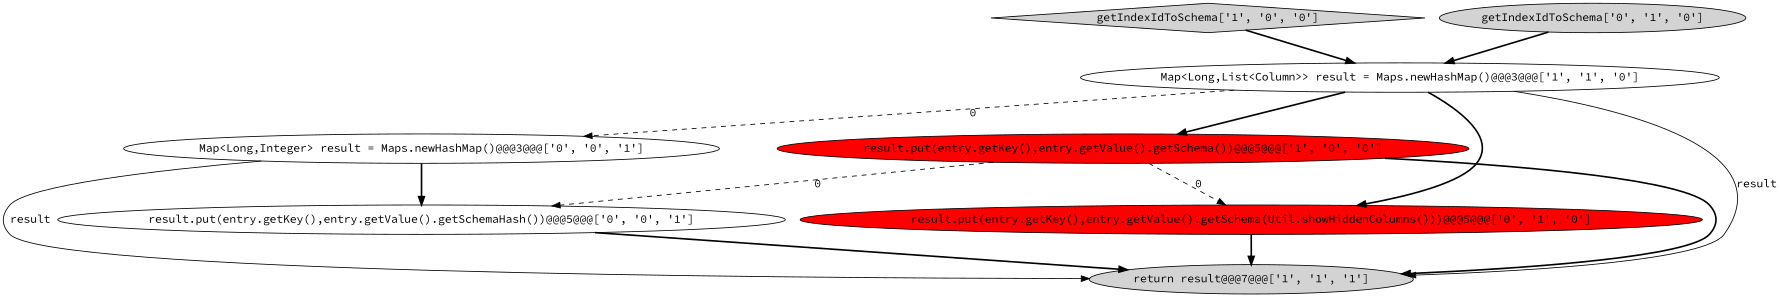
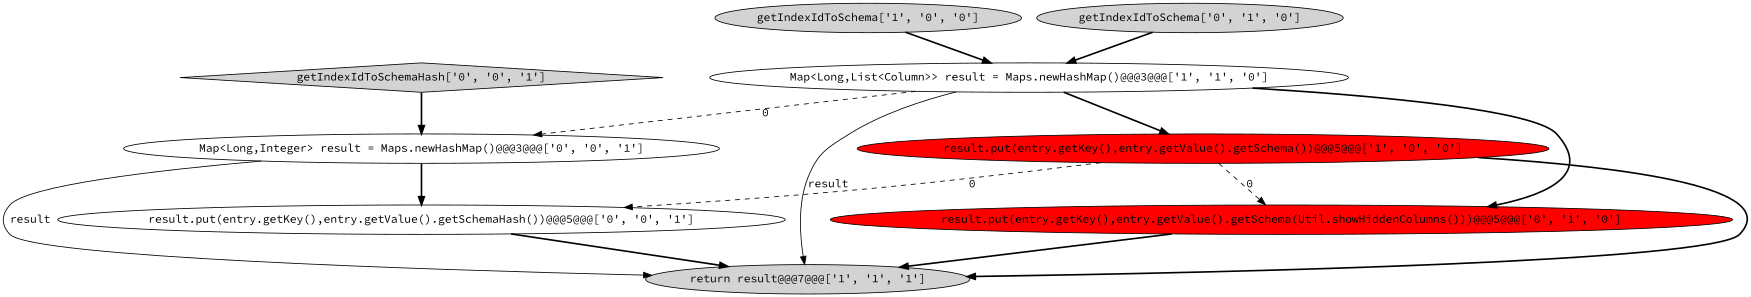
(1208, 18) -> (868, 18)
none -> (421, 78)
